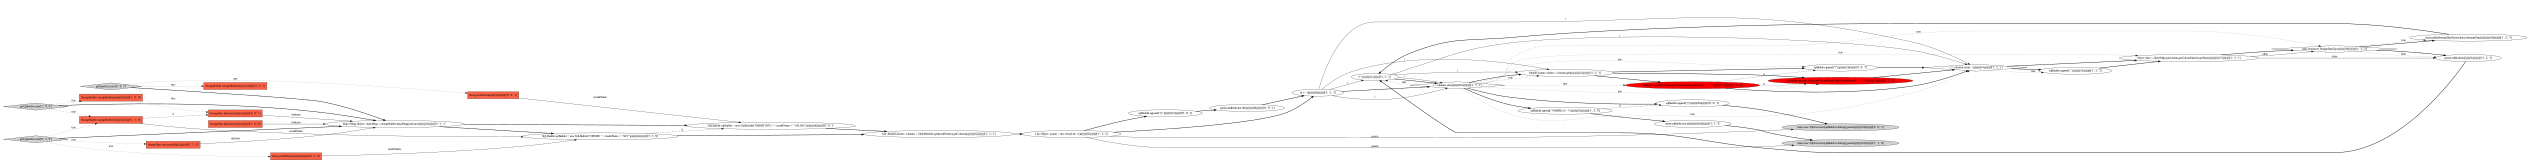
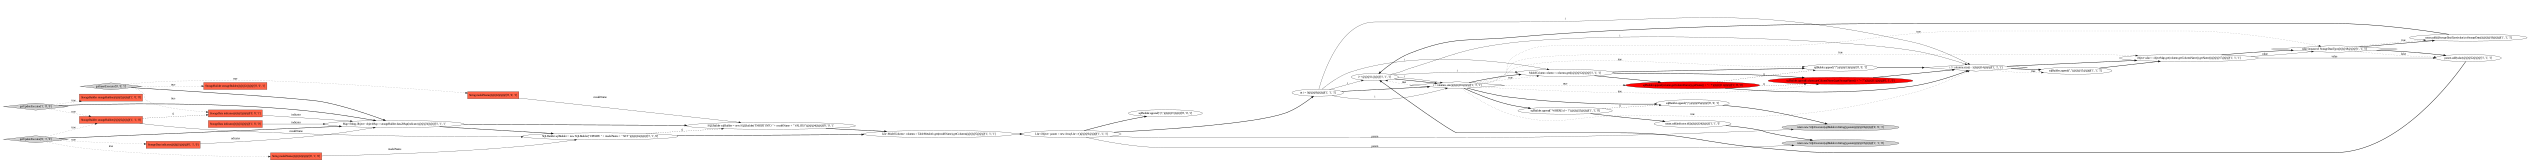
(1247, 108) -> none
